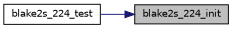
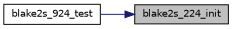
(52, 14) -> (52, 14)
